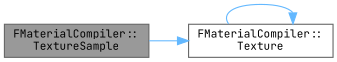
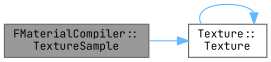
(261, 41) -> (228, 41)
